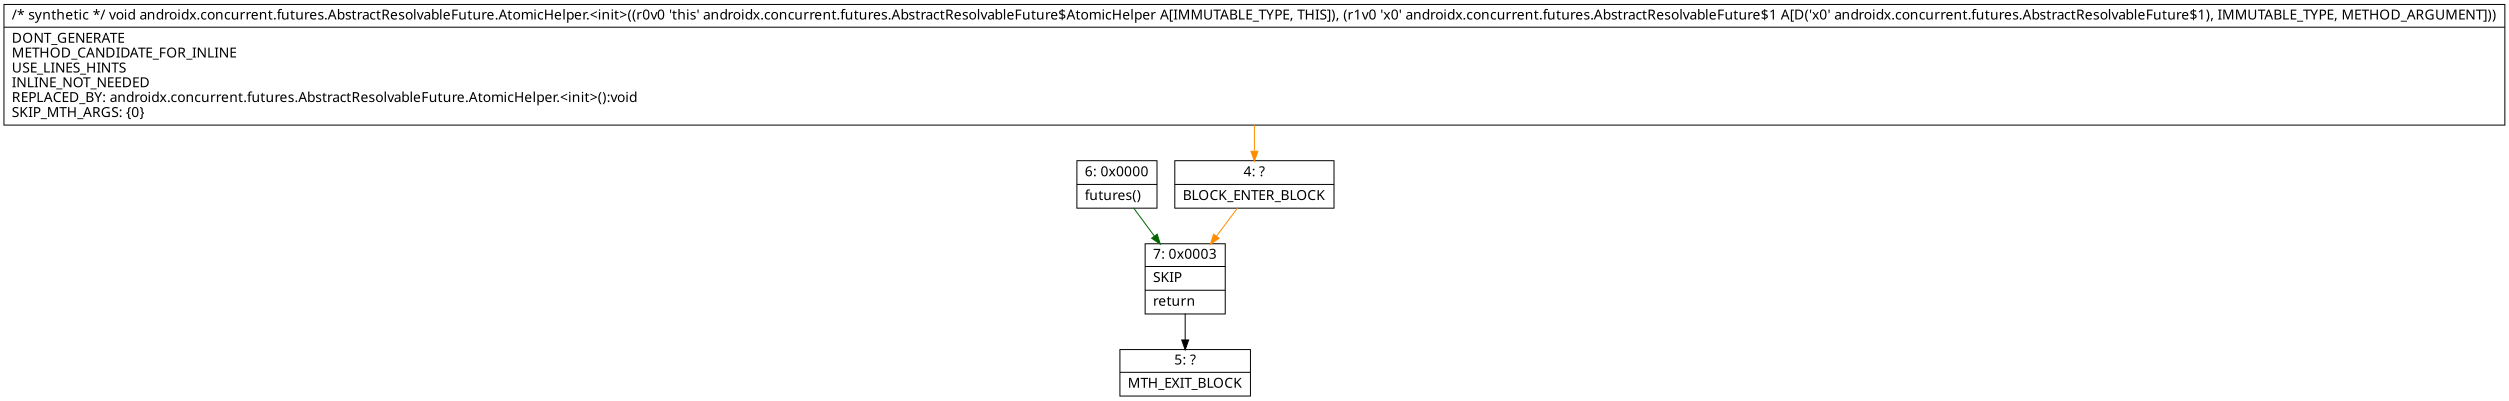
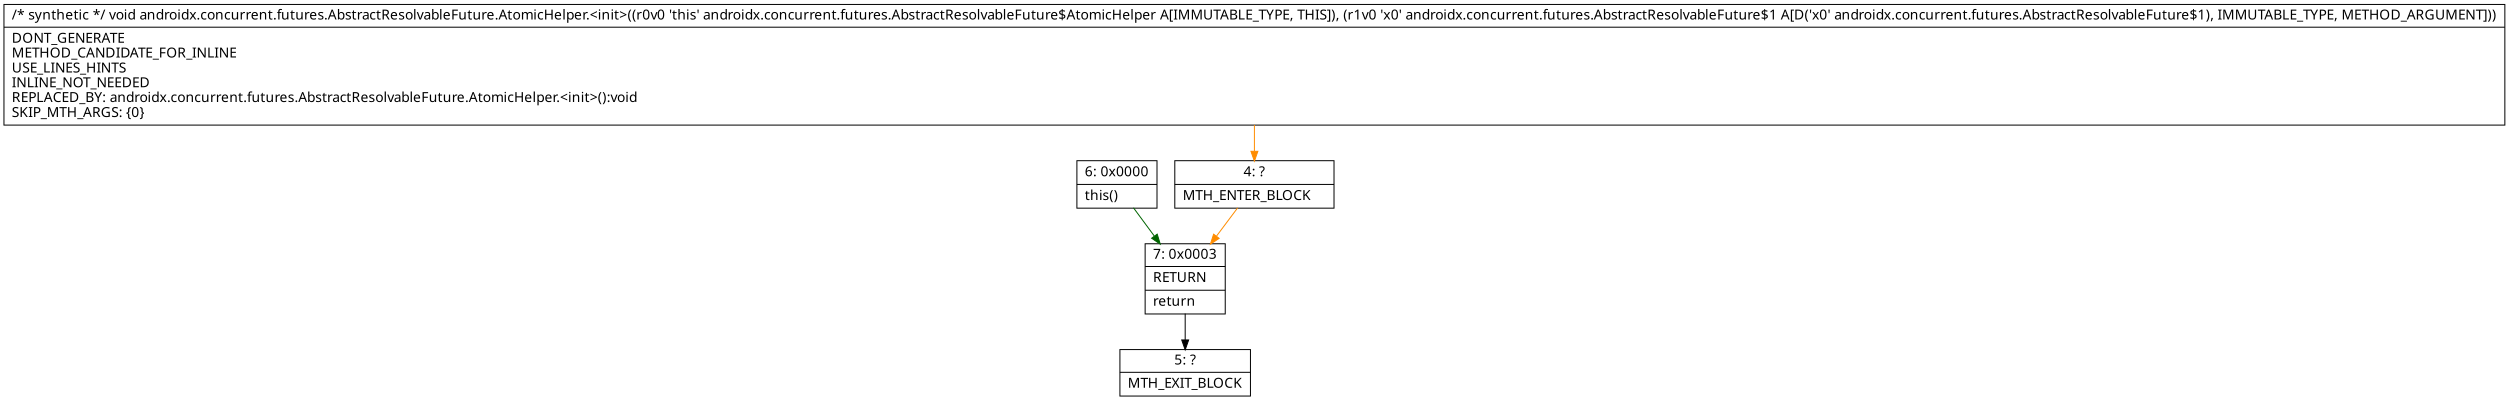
(1113, 196) -> (1102, 196)
(1254, 196) -> (1247, 196)
(1168, 278) -> (1180, 278)
